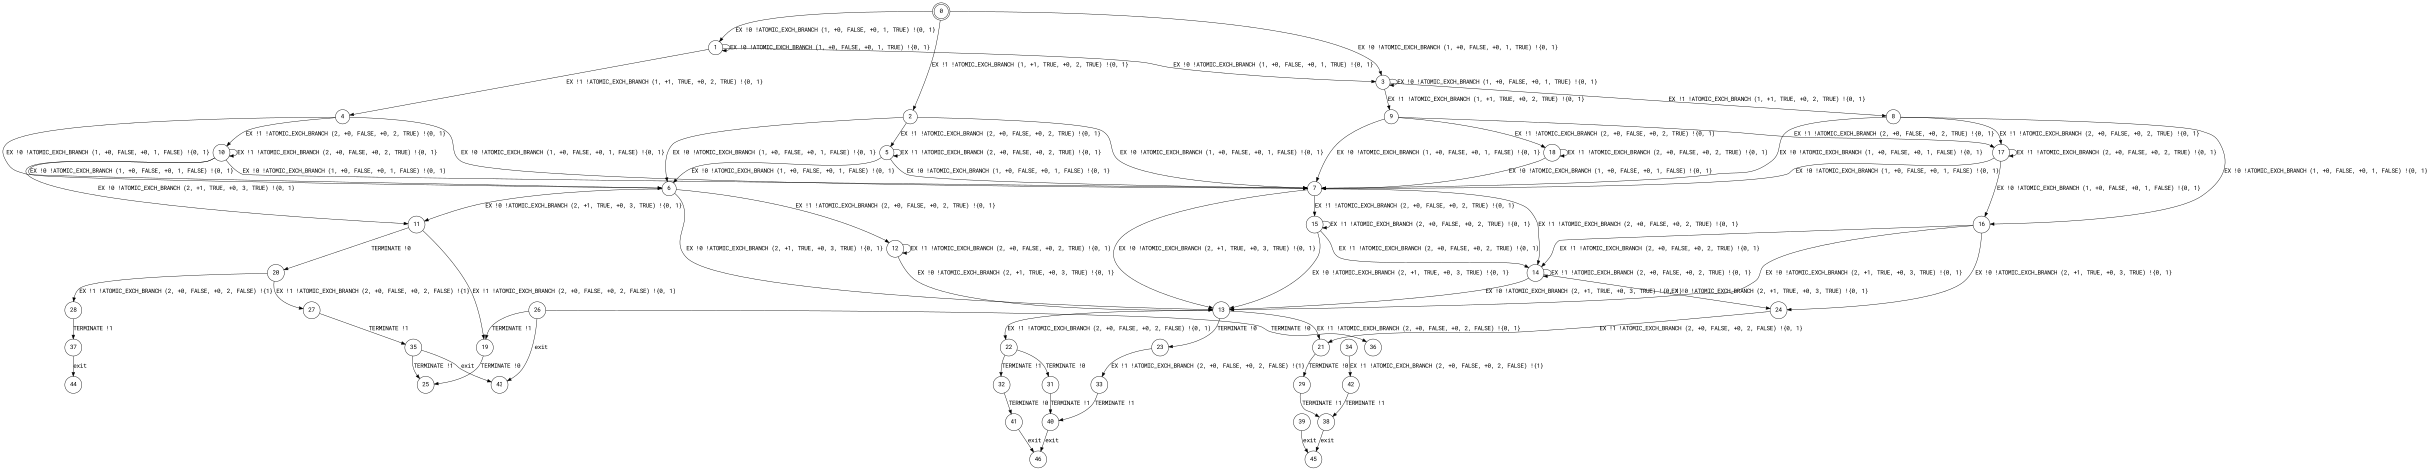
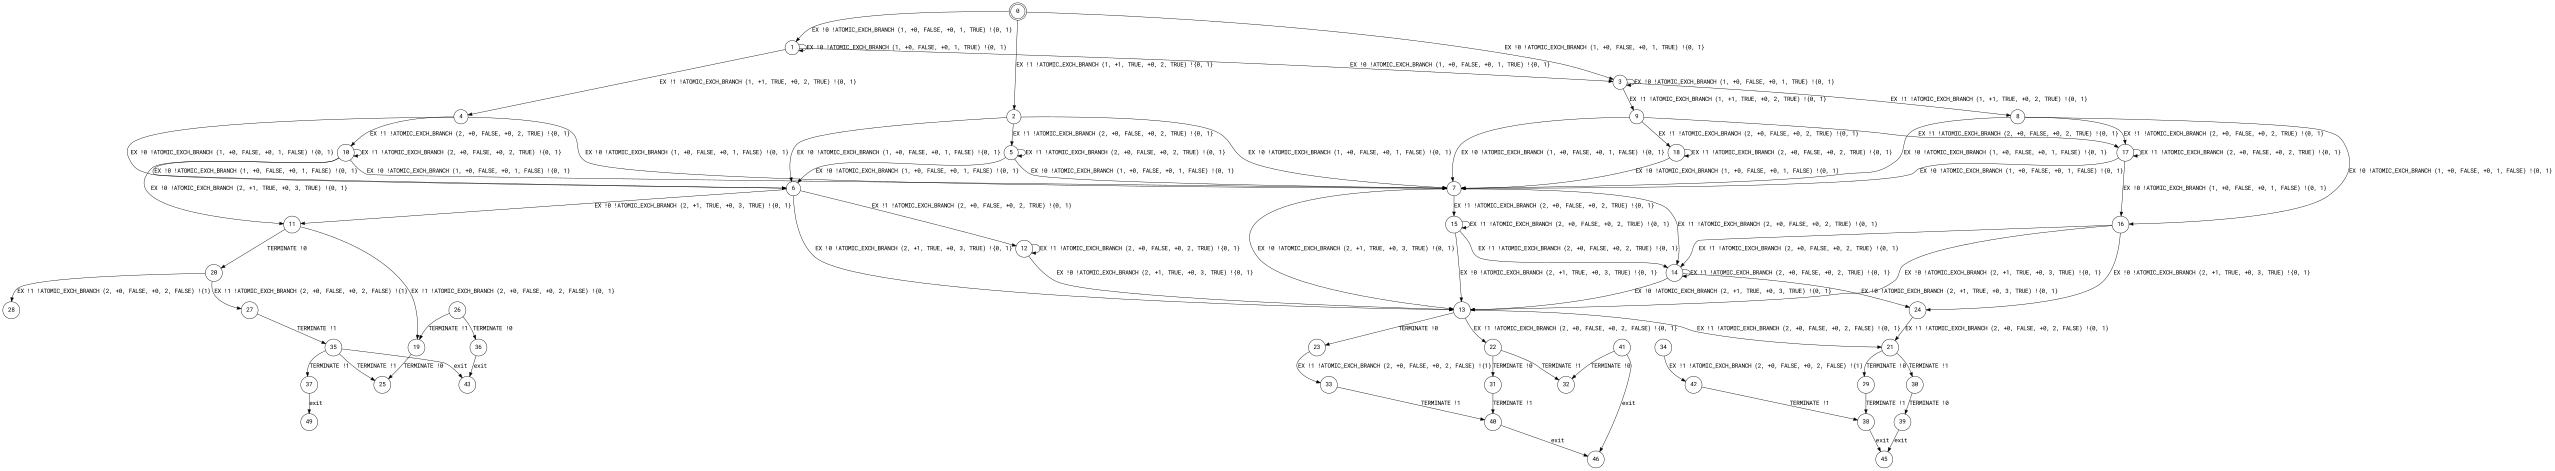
(73, 327) -> (313, 359)
(530, 352) -> (473, 364)
(73, 385) -> (309, 422)
none -> (1915, 385)
(1007, 402) -> (1593, 362)
